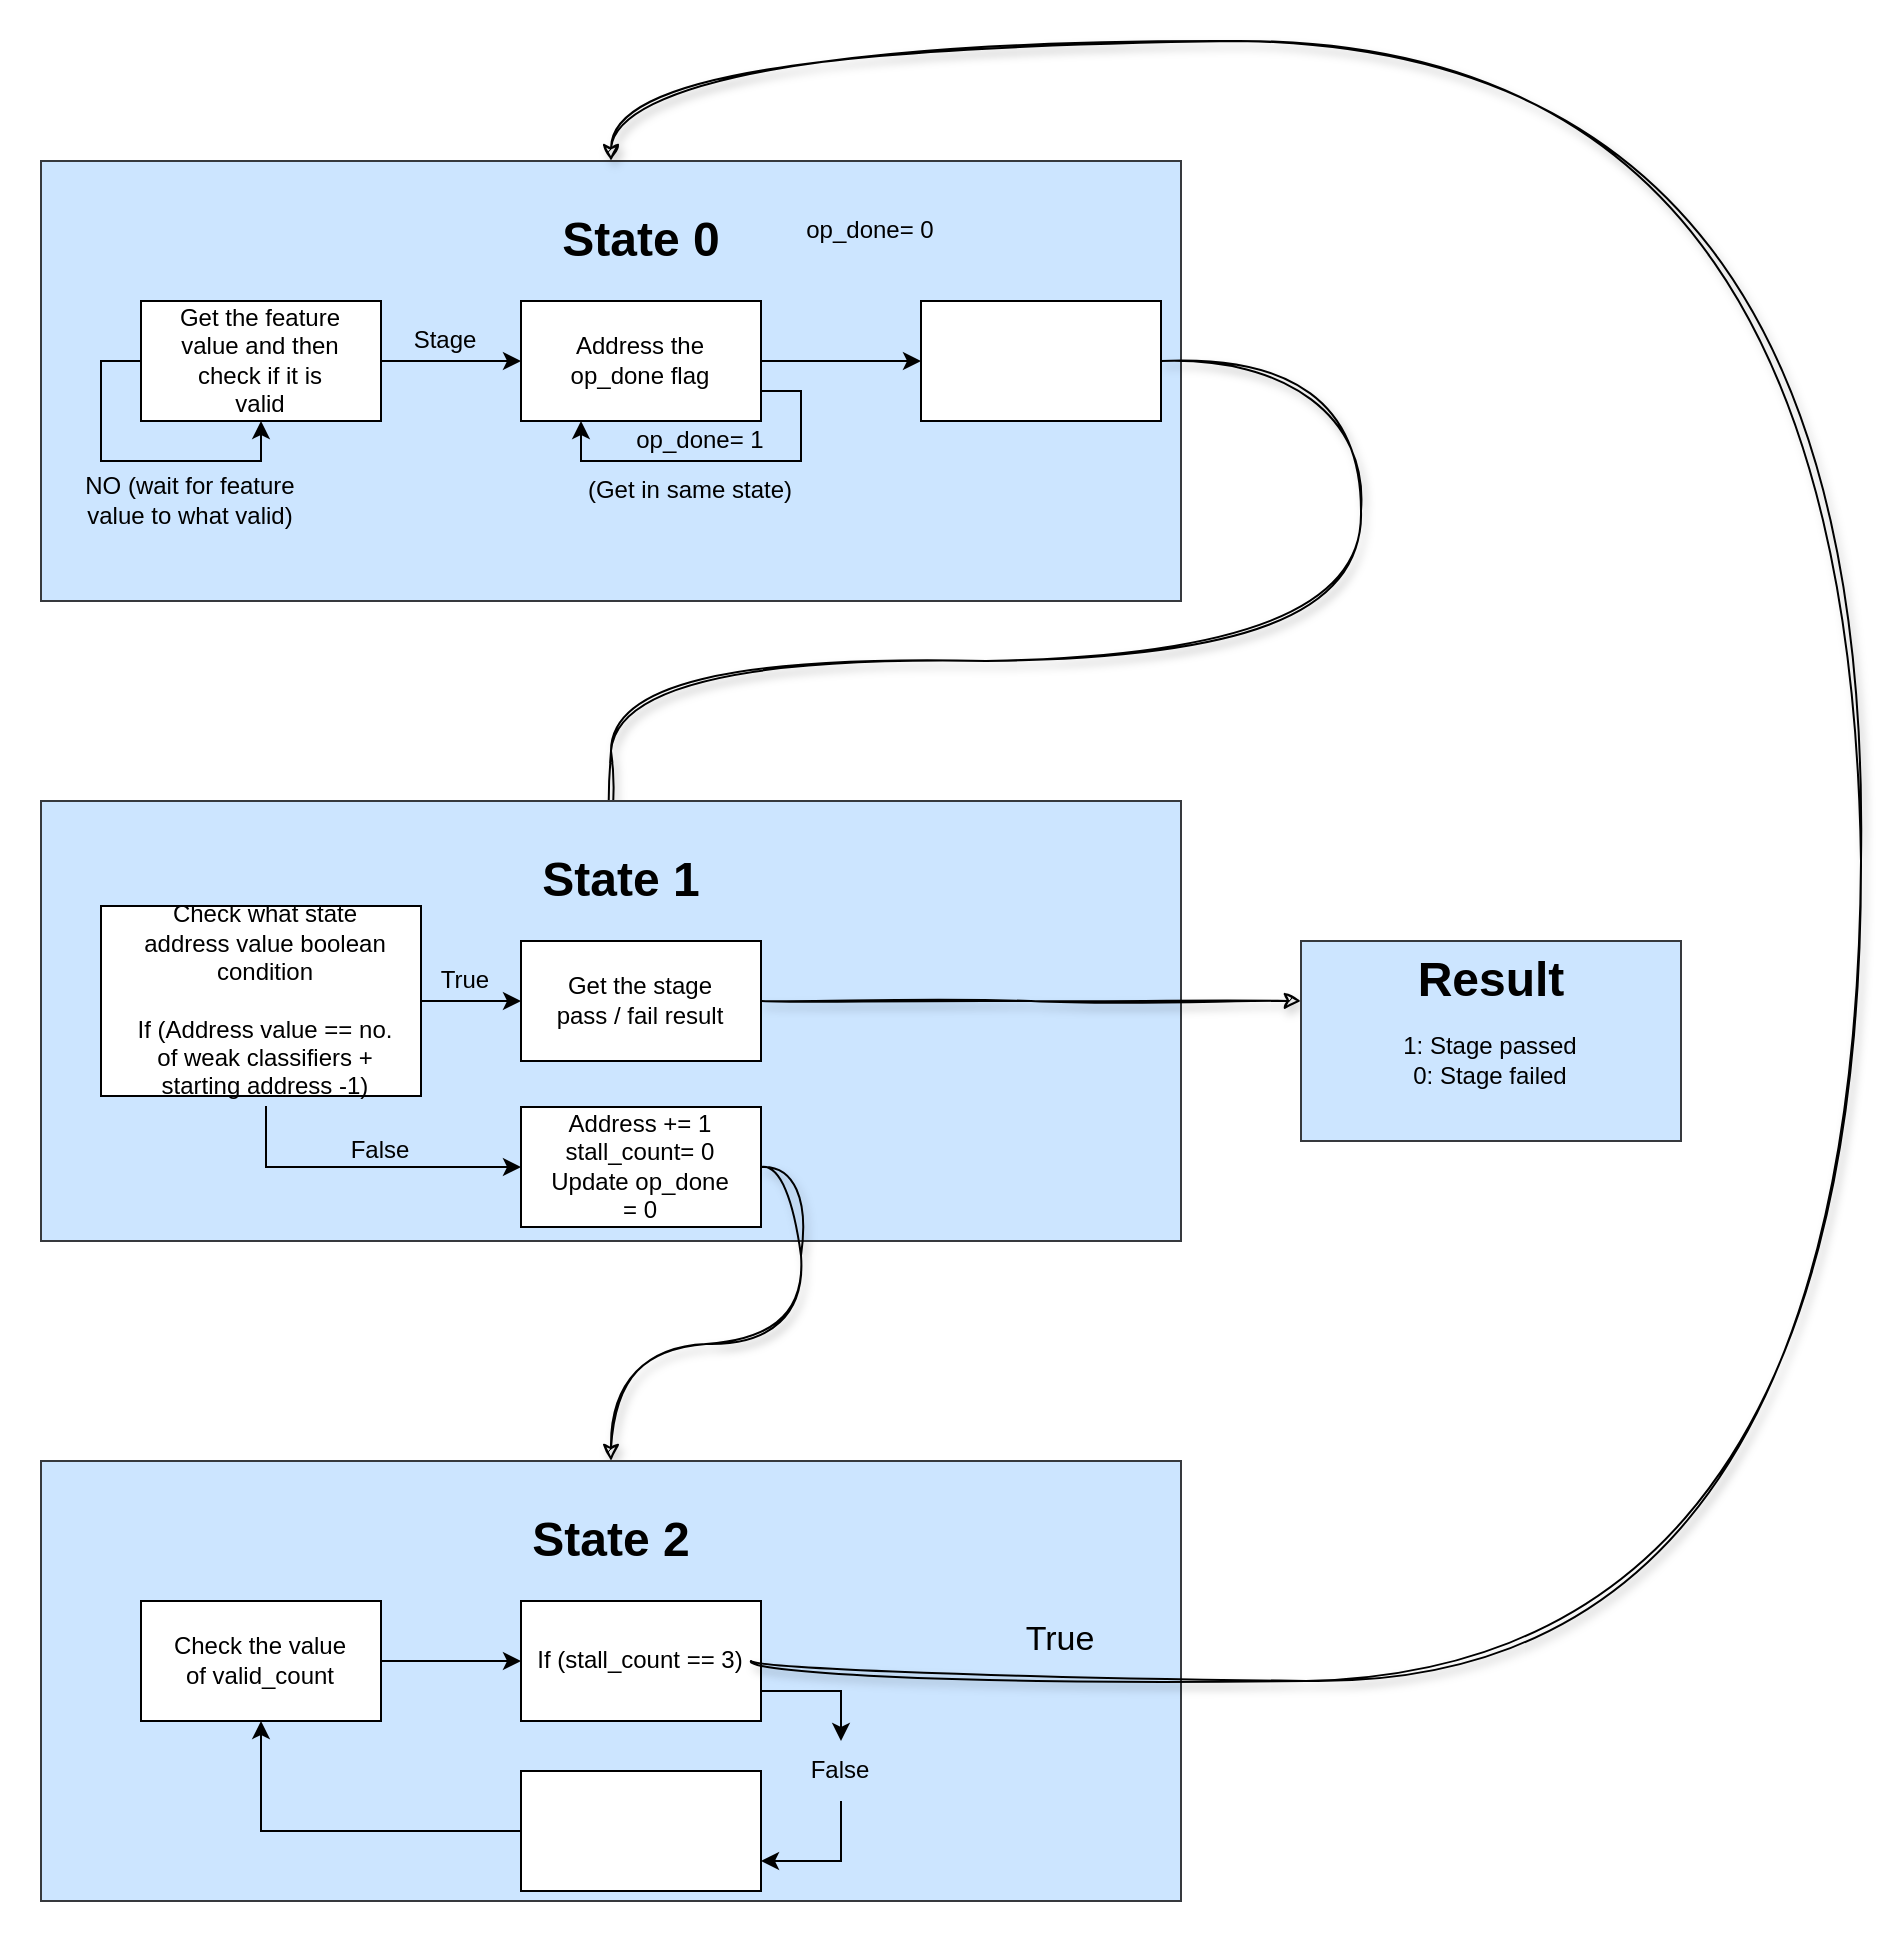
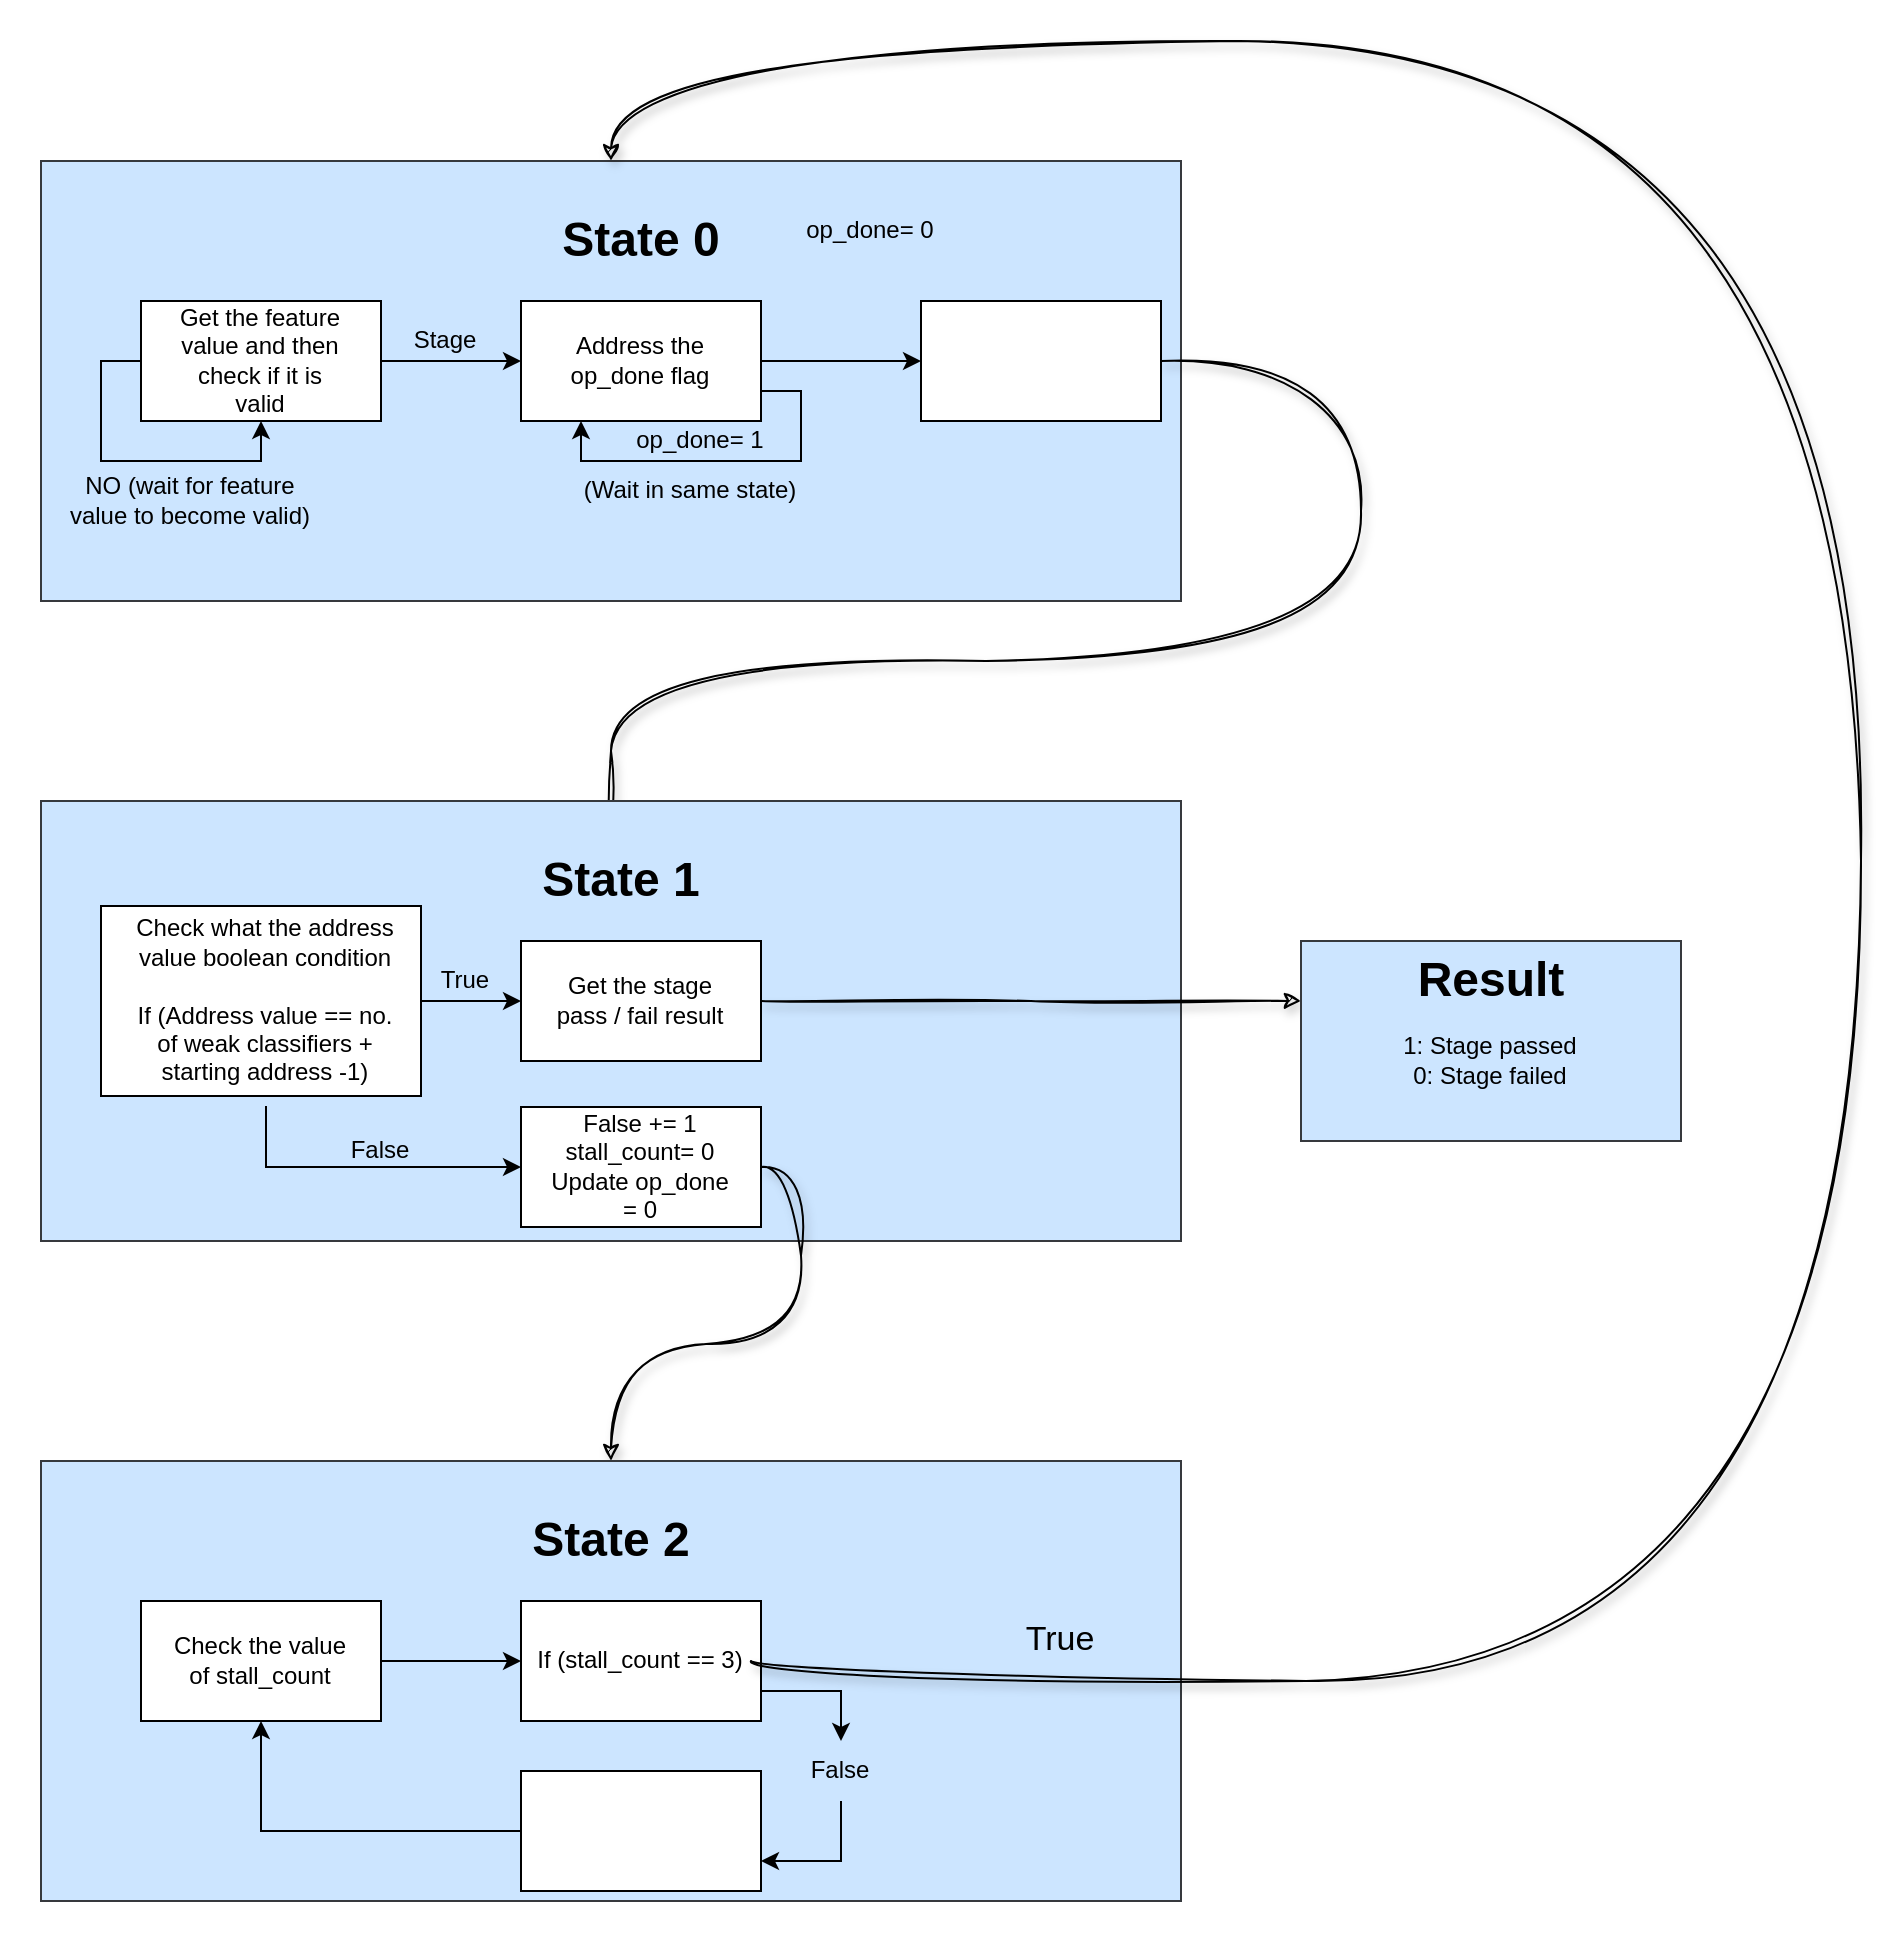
(691, 491) -> (691, 491)
(191, 501) -> (191, 501)
(266, 1001) -> (266, 1001)
(641, 1167) -> (641, 1167)
(261, 1661) -> (261, 1661)
